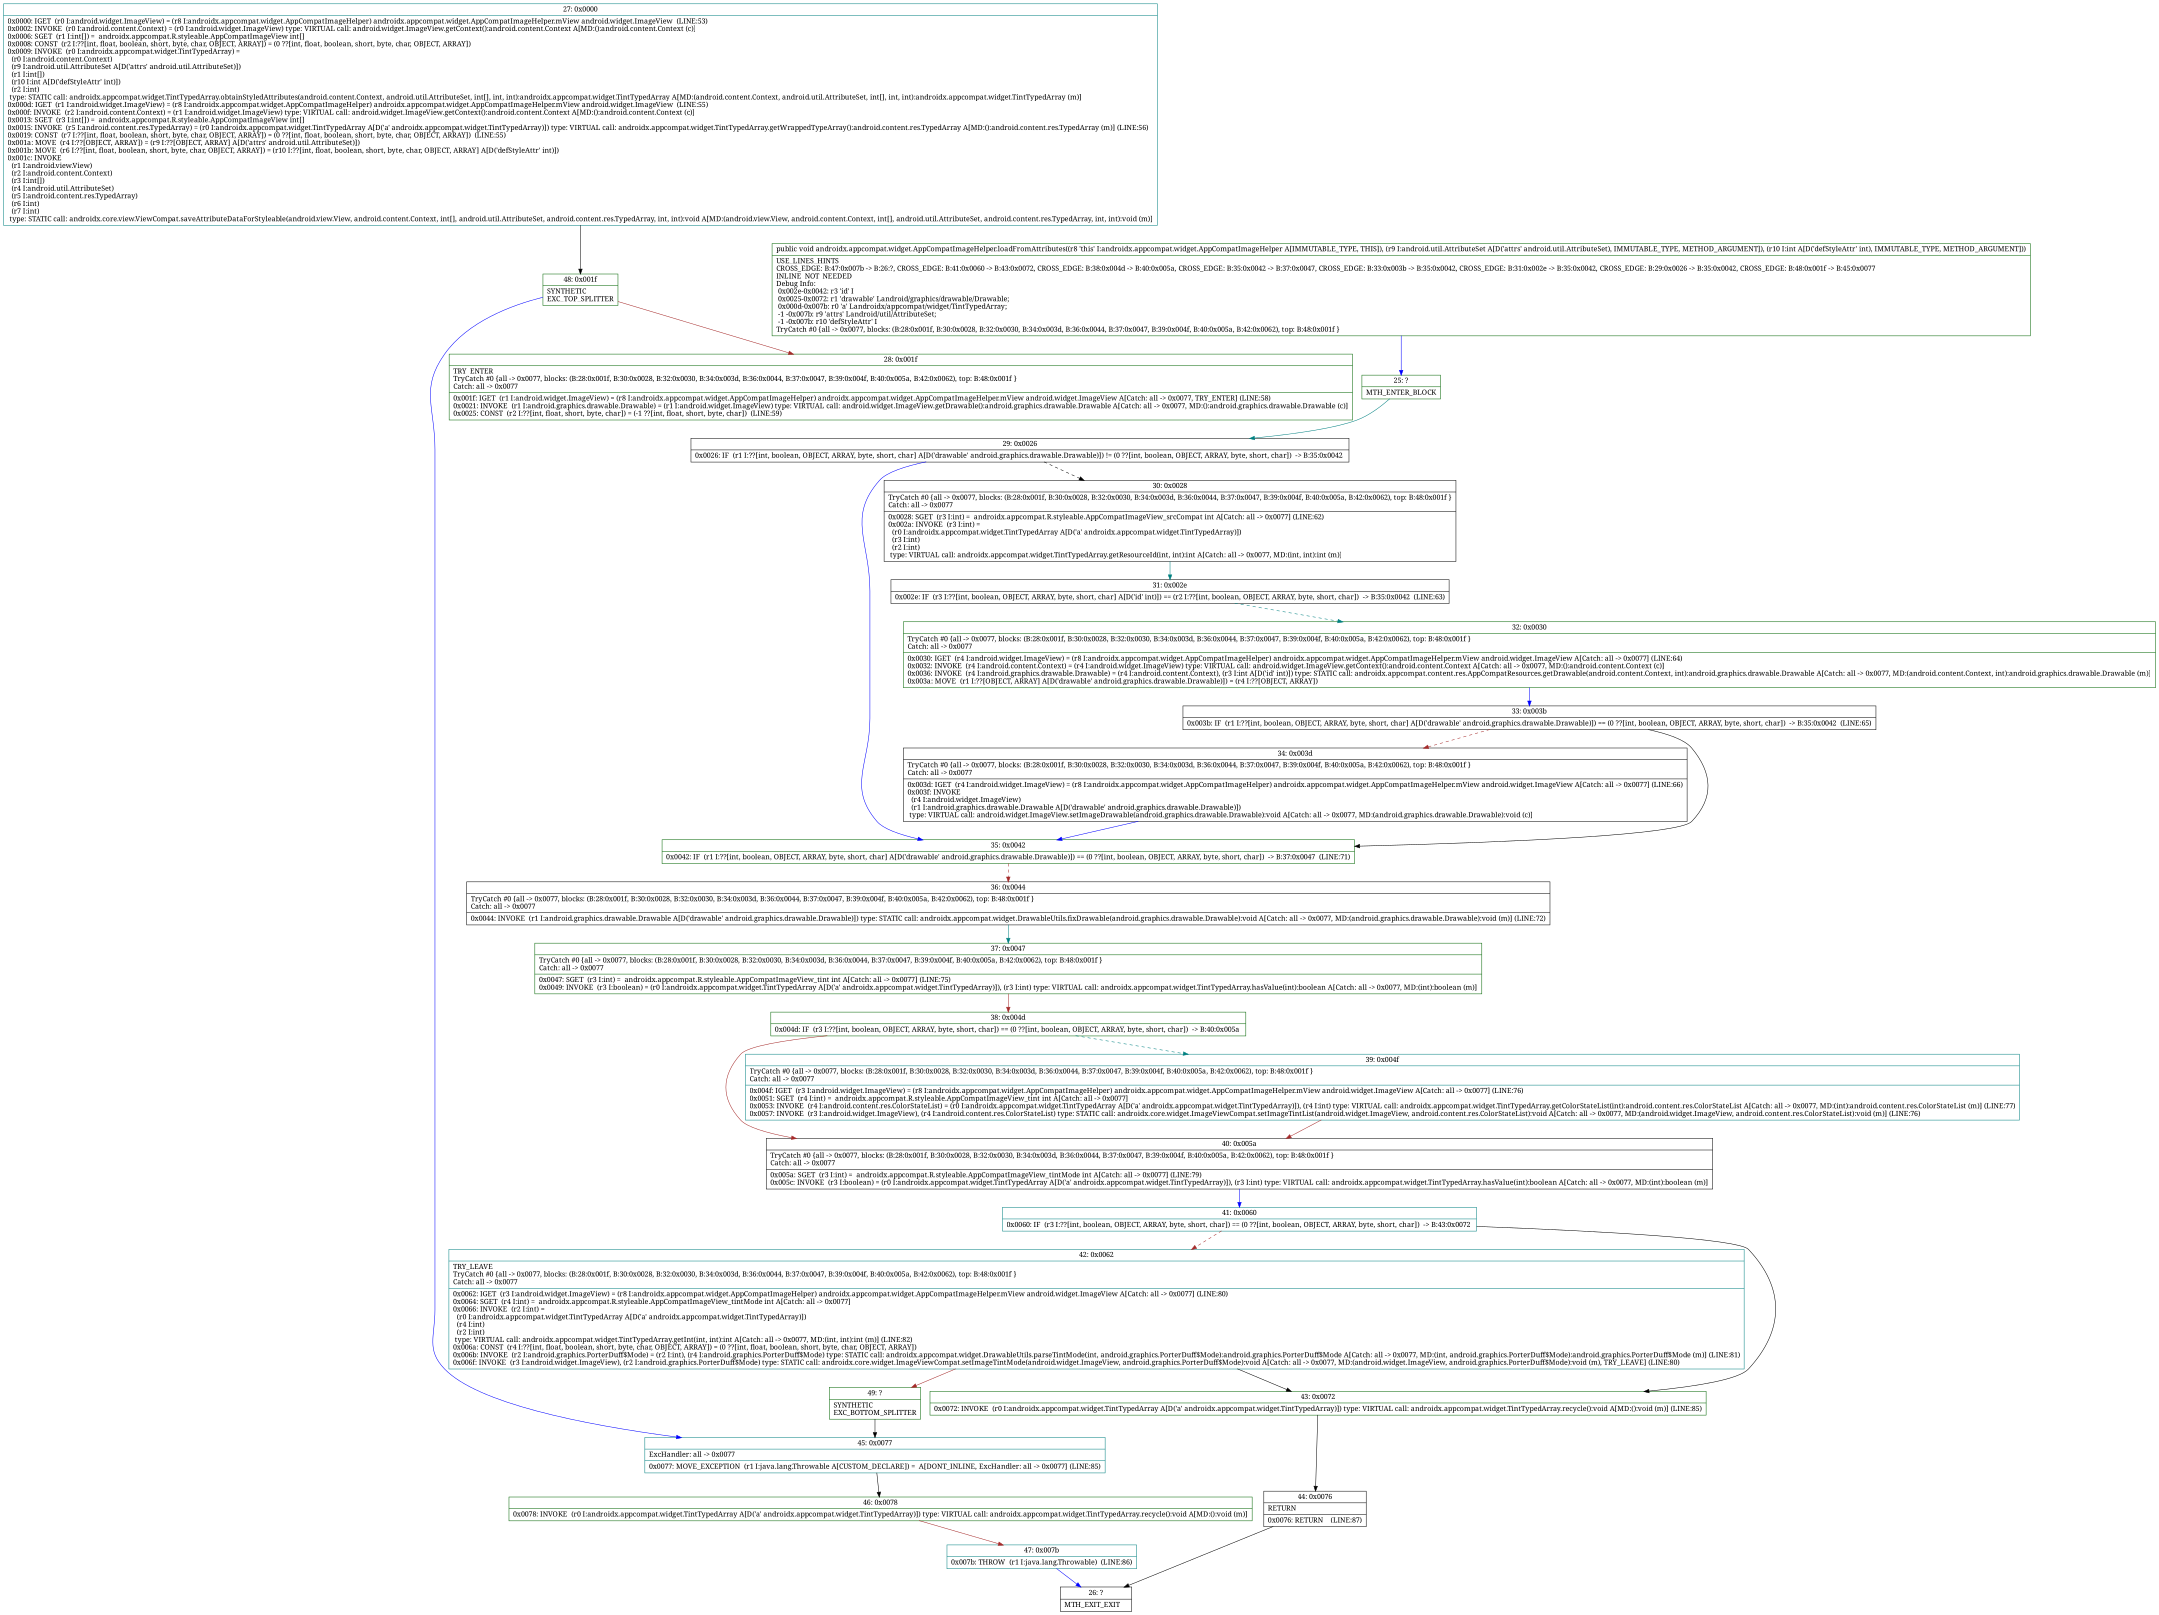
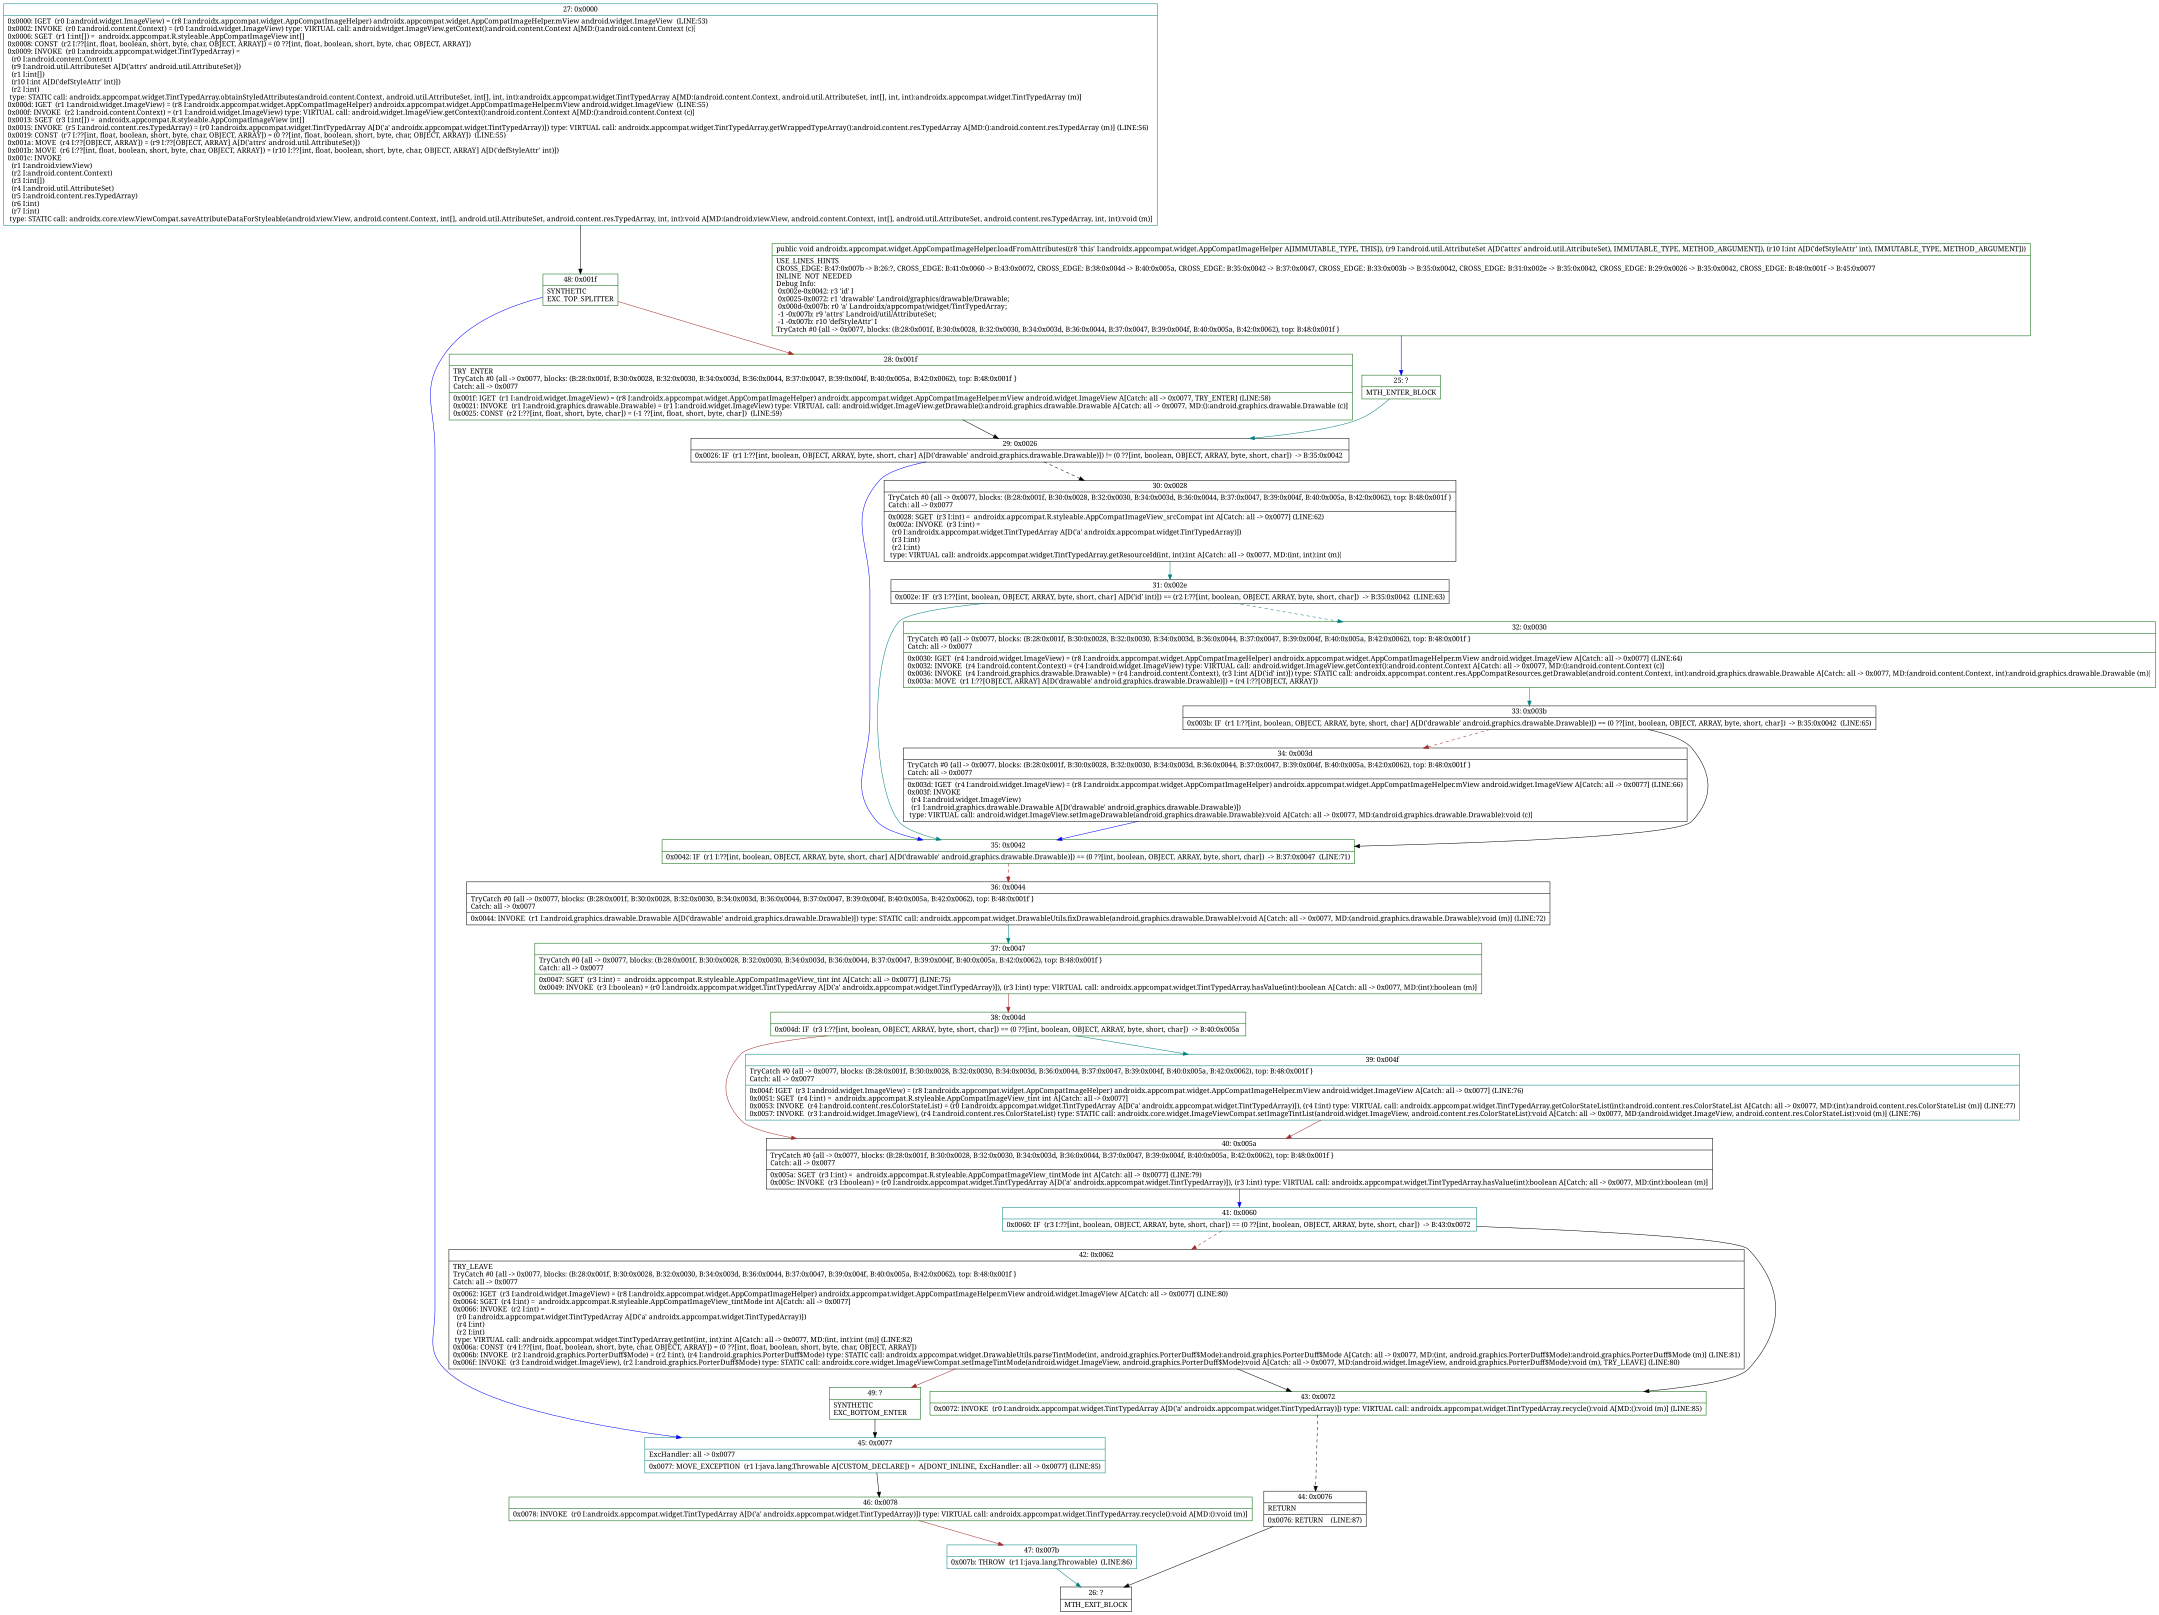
none -> (978, 428)
(1529, 694) -> (1529, 694)
none -> (878, 698)
(1129, 1045) -> (1129, 1045)
(1097, 1309) -> (1097, 1309)
(875, 1413) -> (870, 1413)
(1317, 1451) -> (1317, 1451)
(1067, 1576) -> (1067, 1576)
(1092, 1605) -> (1096, 1605)
